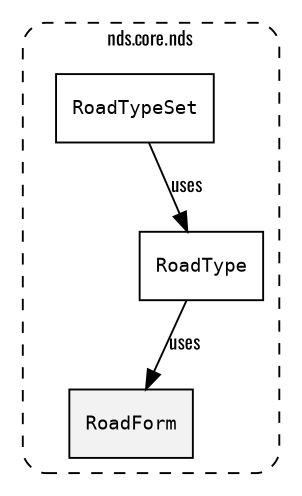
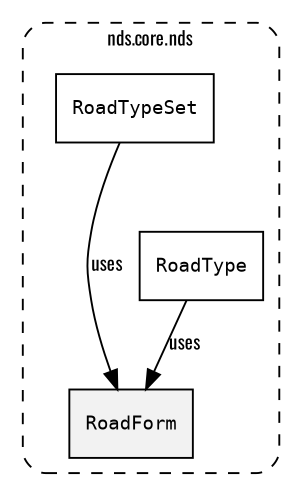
(164, 178) -> (88, 256)
